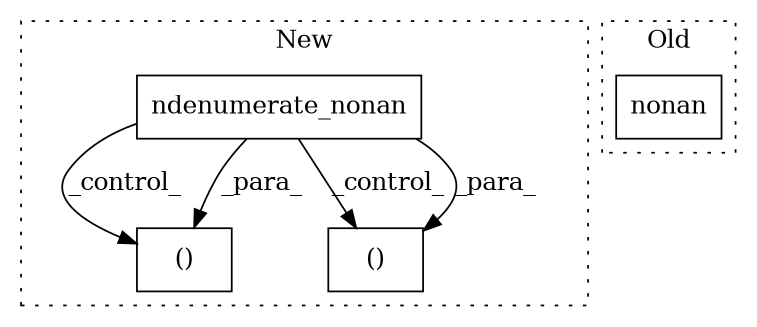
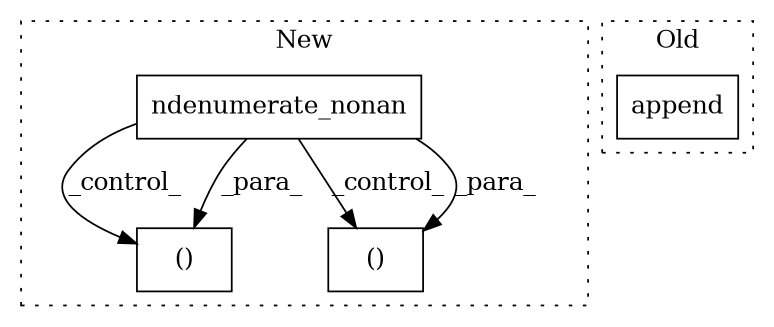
(669, 107) -> (678, 107)
